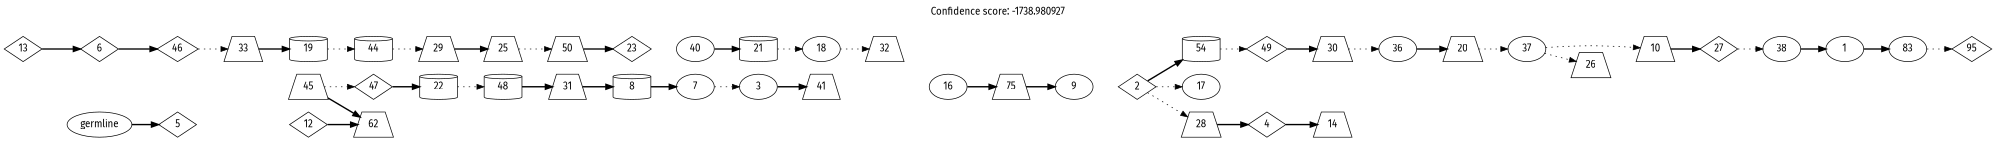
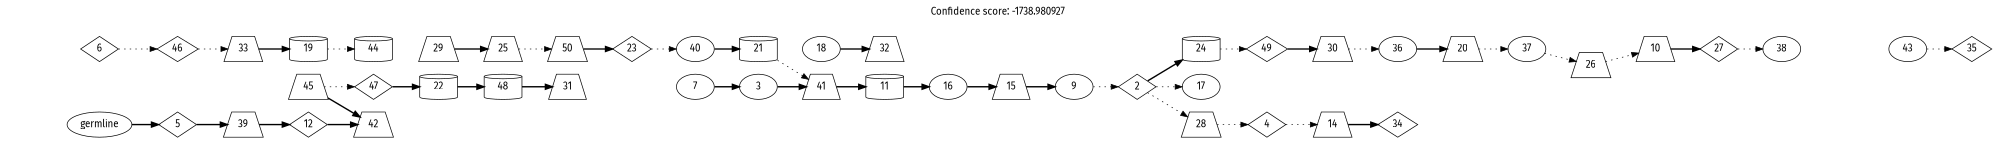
(1589, 46) -> (1619, 58)
(23, 49) -> none
(134, 49) -> (134, 49)
(404, 49) -> none
none -> (660, 49)
(786, 49) -> (790, 68)
(851, 49) -> (851, 49)
(1201, 49) -> (1201, 49)
(1845, 49) -> none
(1908, 49) -> (1908, 49)
(1972, 49) -> (1972, 49)
(467, 87) -> (467, 87)
(632, 87) -> none
(723, 87) -> (723, 87)
none -> (885, 87)
(1011, 87) -> (1011, 87)
none -> (1102, 87)
none -> (243, 125)
(374, 125) -> (374, 125)
(1229, 125) -> (1229, 125)
(1298, 125) -> (1298, 125)
none -> (1398, 125)
